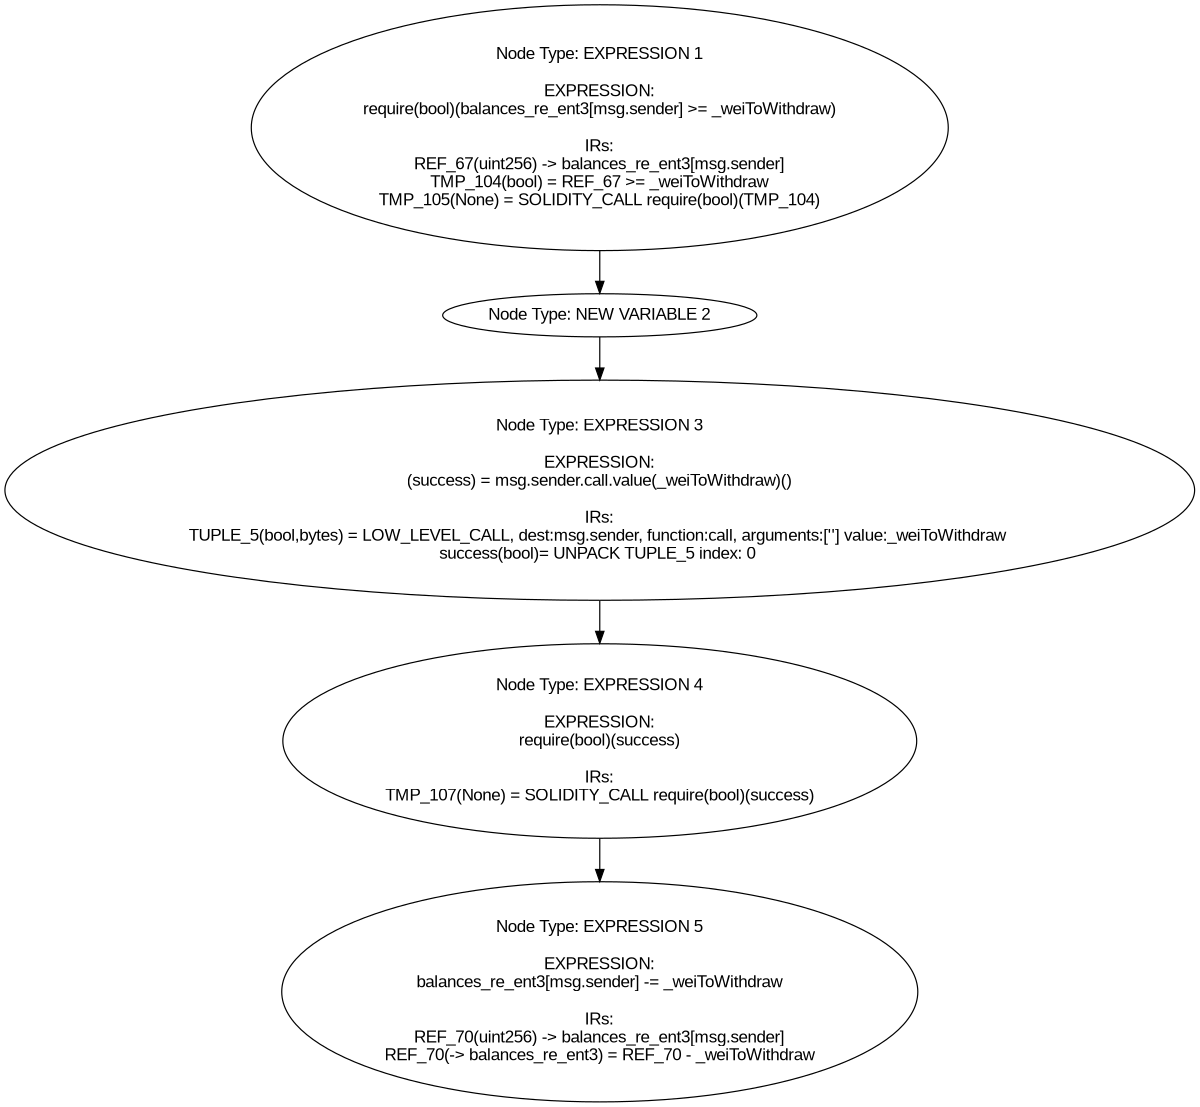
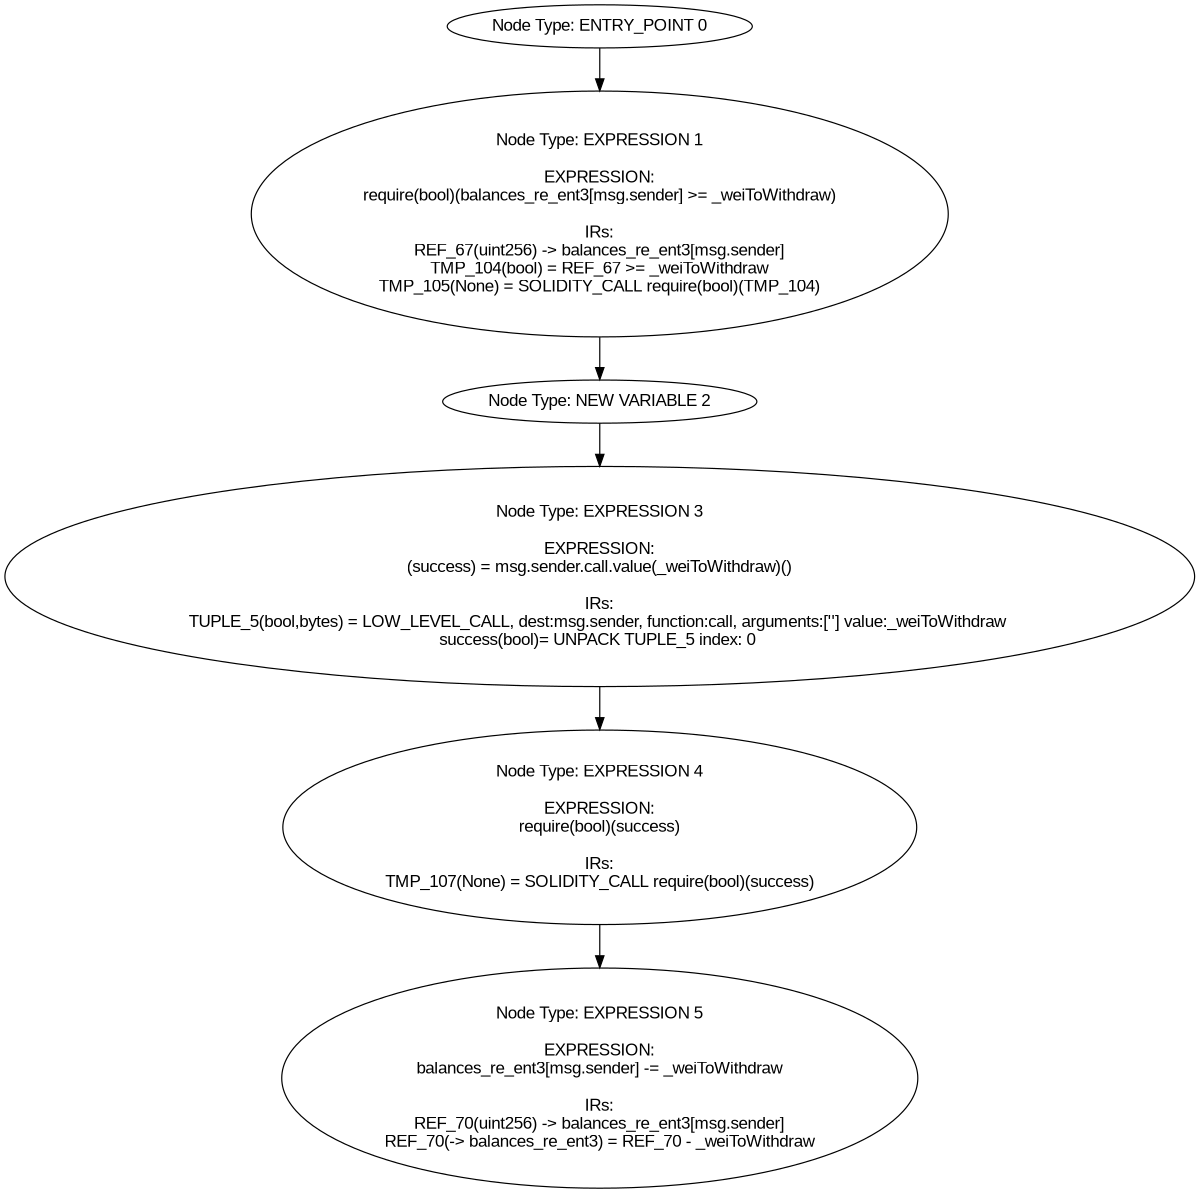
none -> (600, 26)
